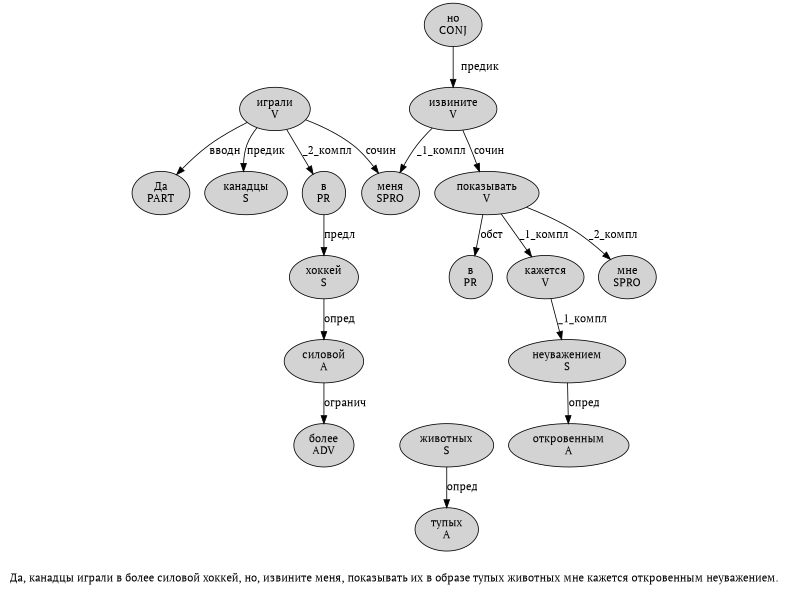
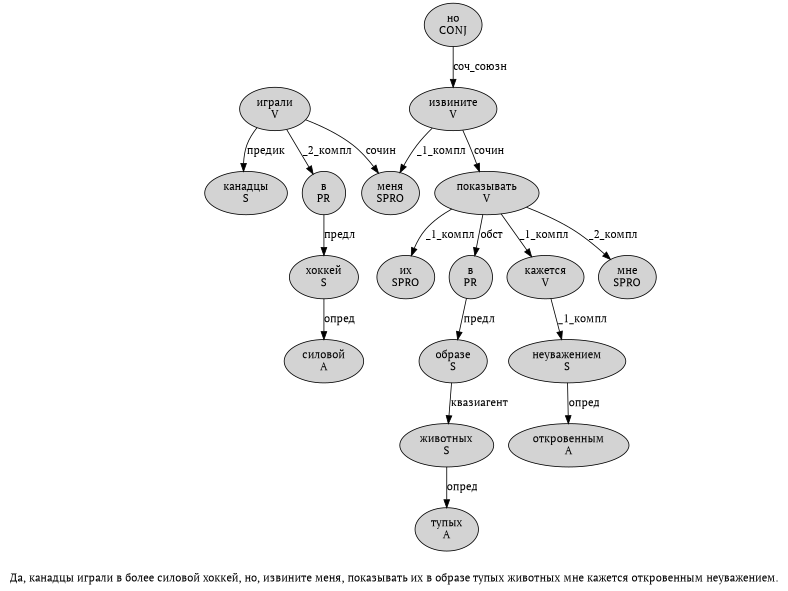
(480, 67) -> (480, 67)
(161, 193) -> none
none -> (406, 277)
none -> (453, 361)
(324, 445) -> none
